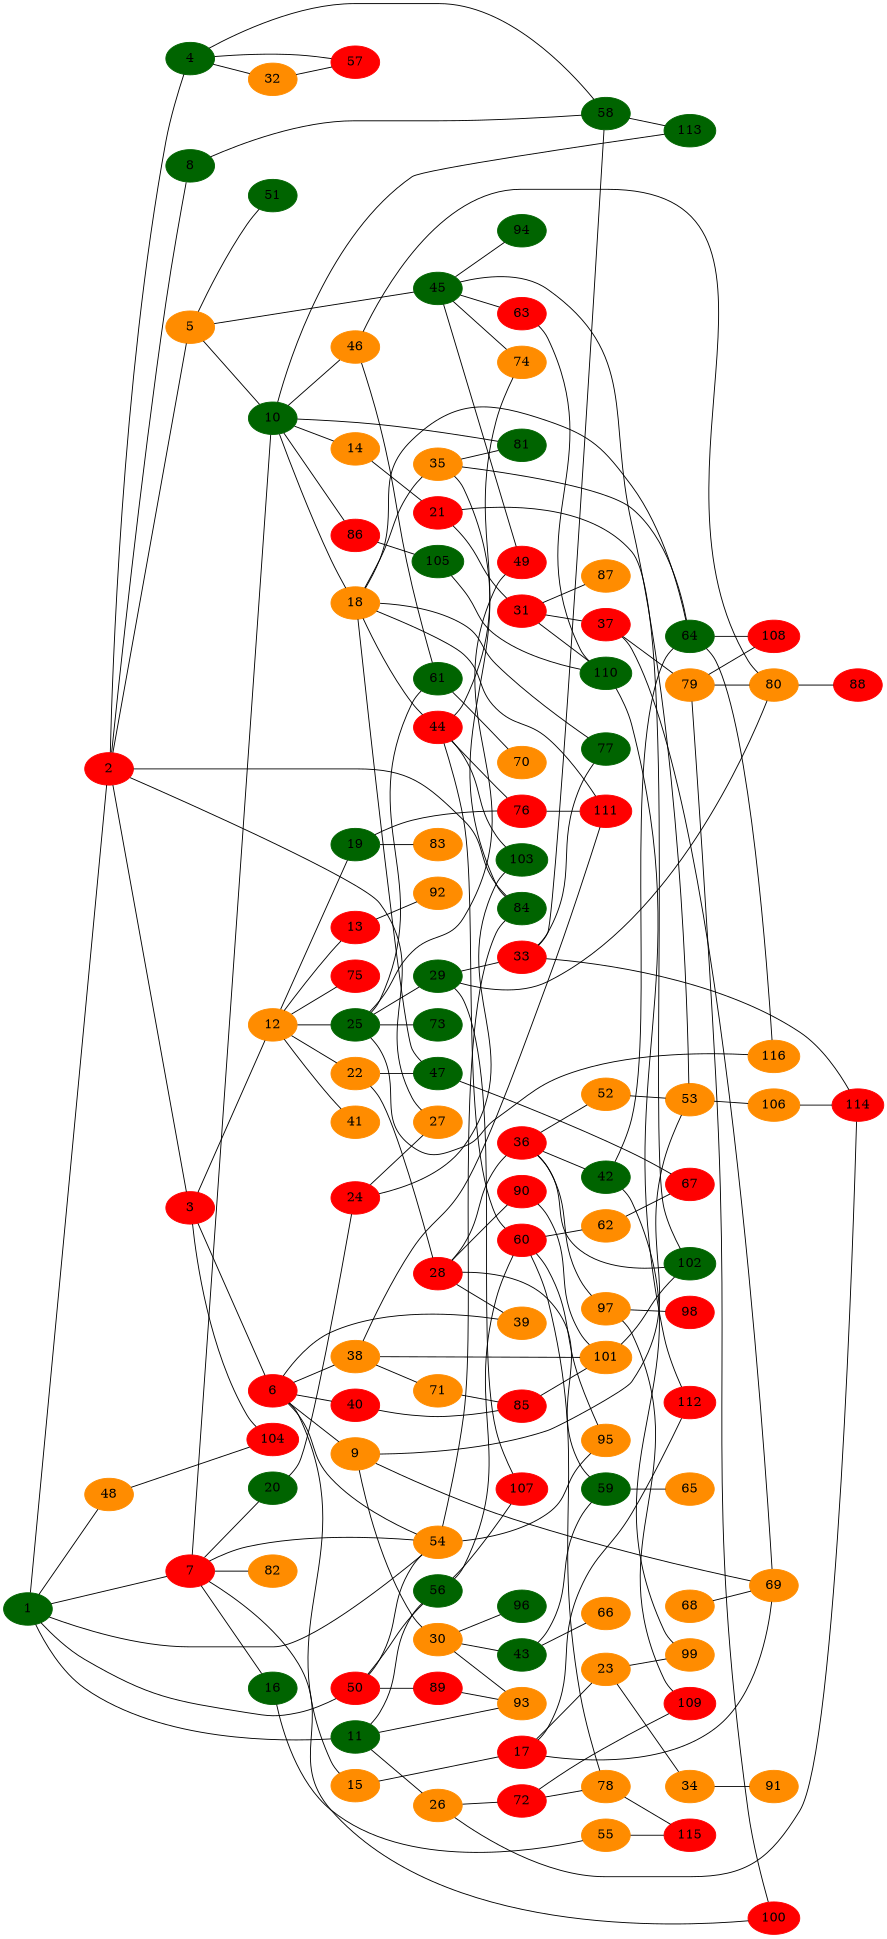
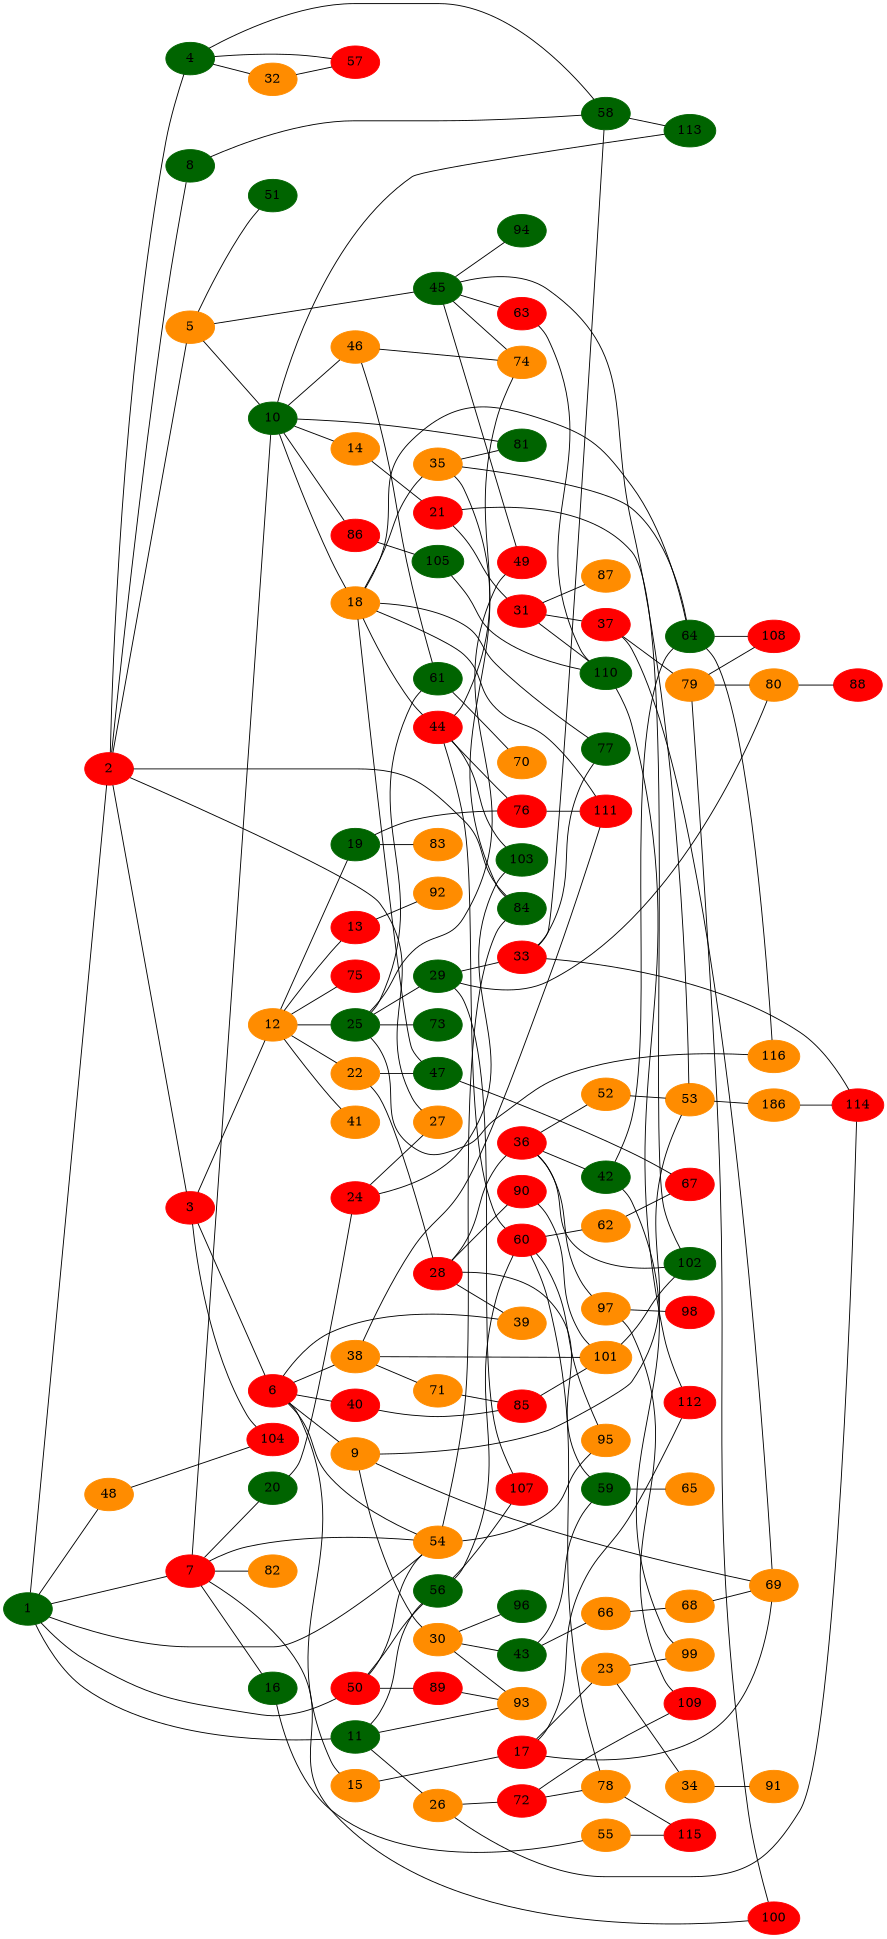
(708, 249) -> (439, 355)
(774, 1105) -> (774, 1105)
none -> (650, 1610)
